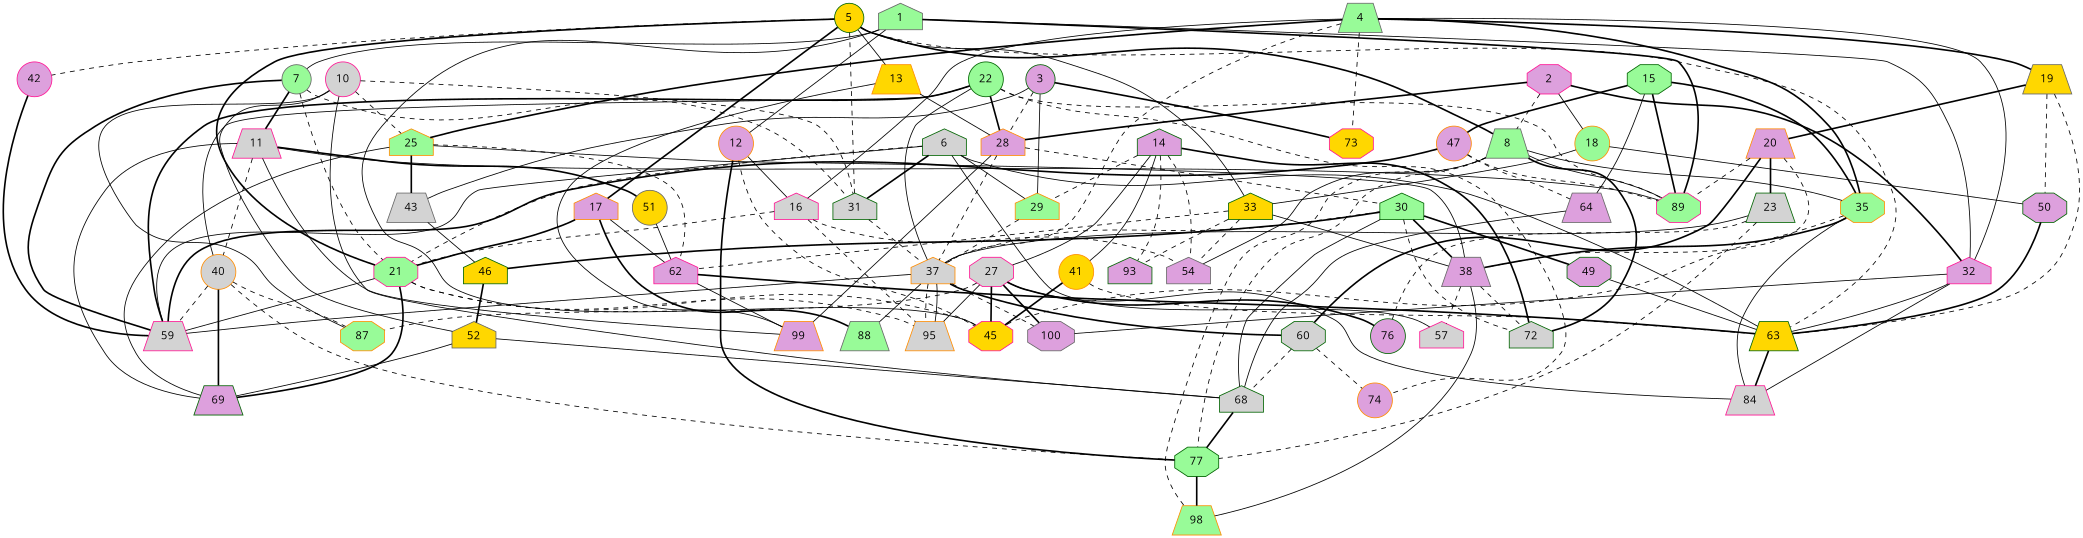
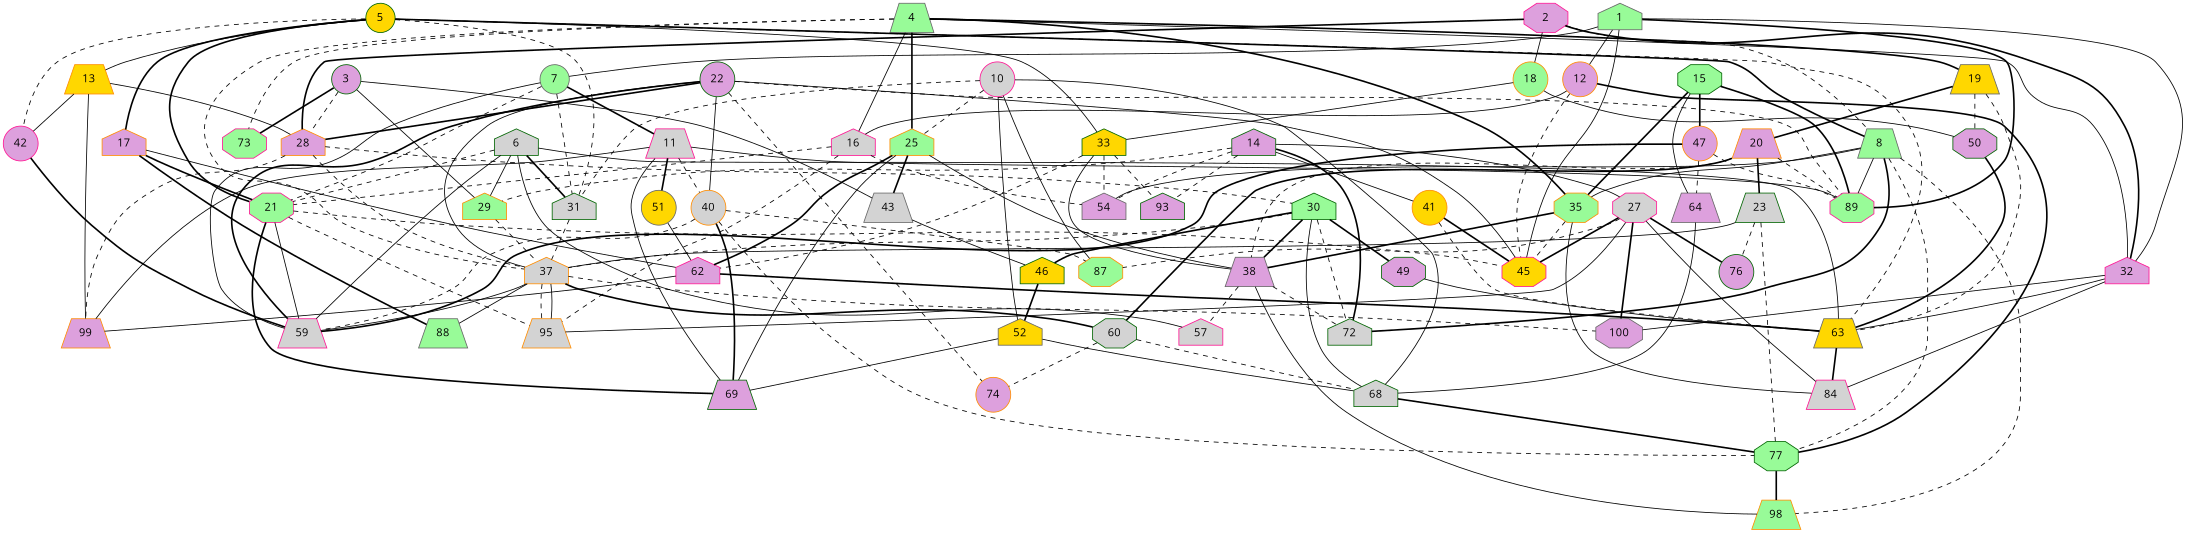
(986, 79) -> (717, 79)
none -> (1064, 105)
none -> (54, 113)
(1351, 144) -> (245, 144)
(55, 163) -> (333, 161)
(661, 181) -> (805, 213)
(907, 234) -> (147, 194)
(1774, 336) -> (1838, 333)
